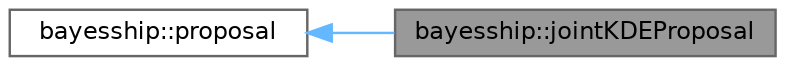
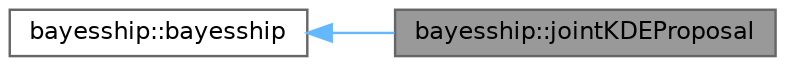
(159, 33) -> (159, 33)
